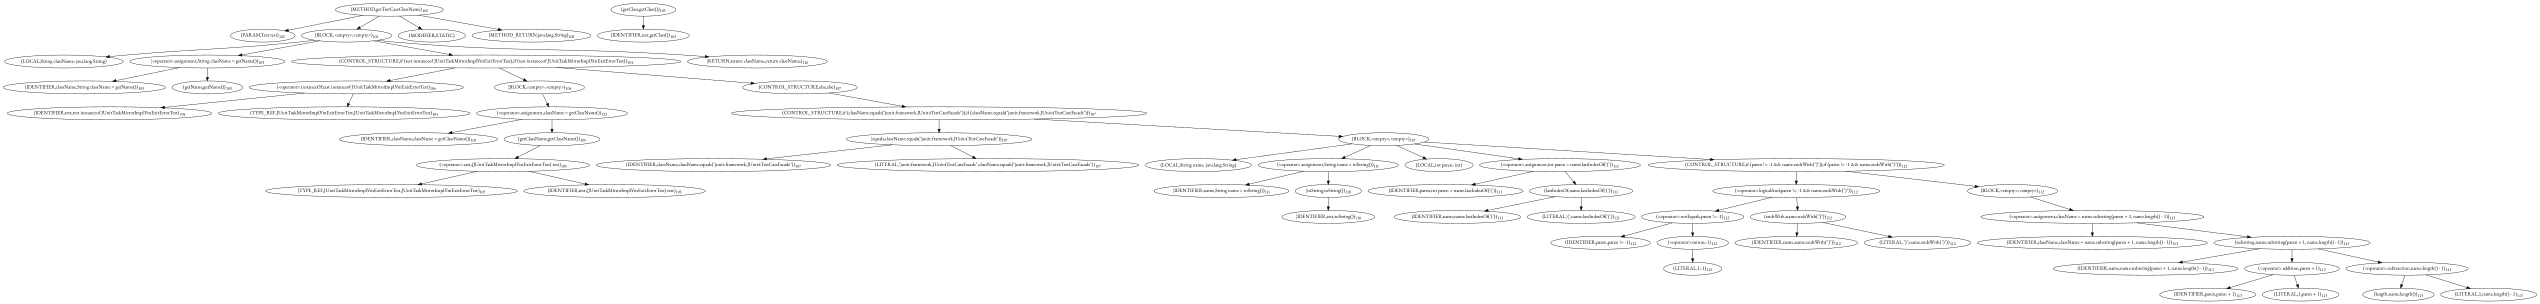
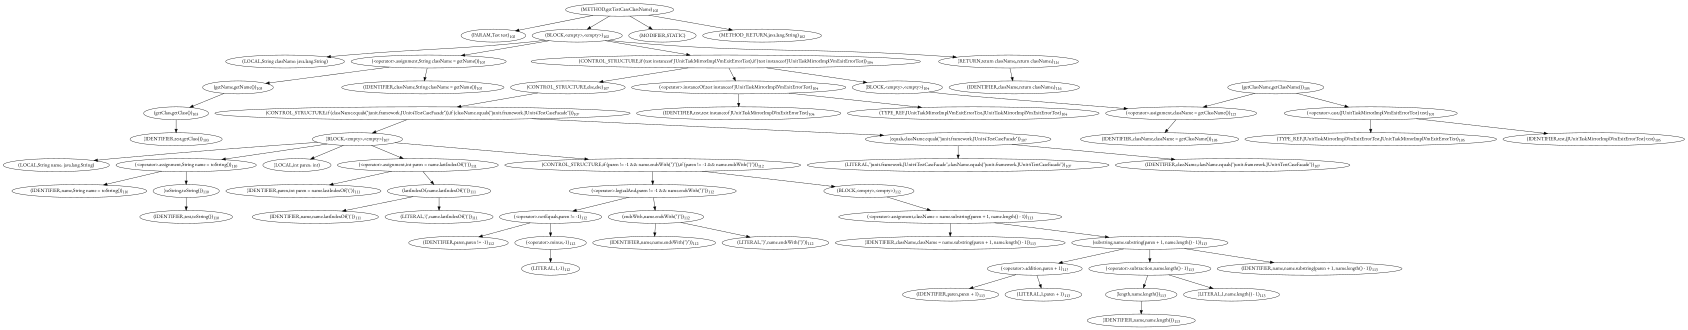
none -> (1014, 87)
none -> (209, 100)
(552, 124) -> (1231, 100)
none -> (1141, 321)
